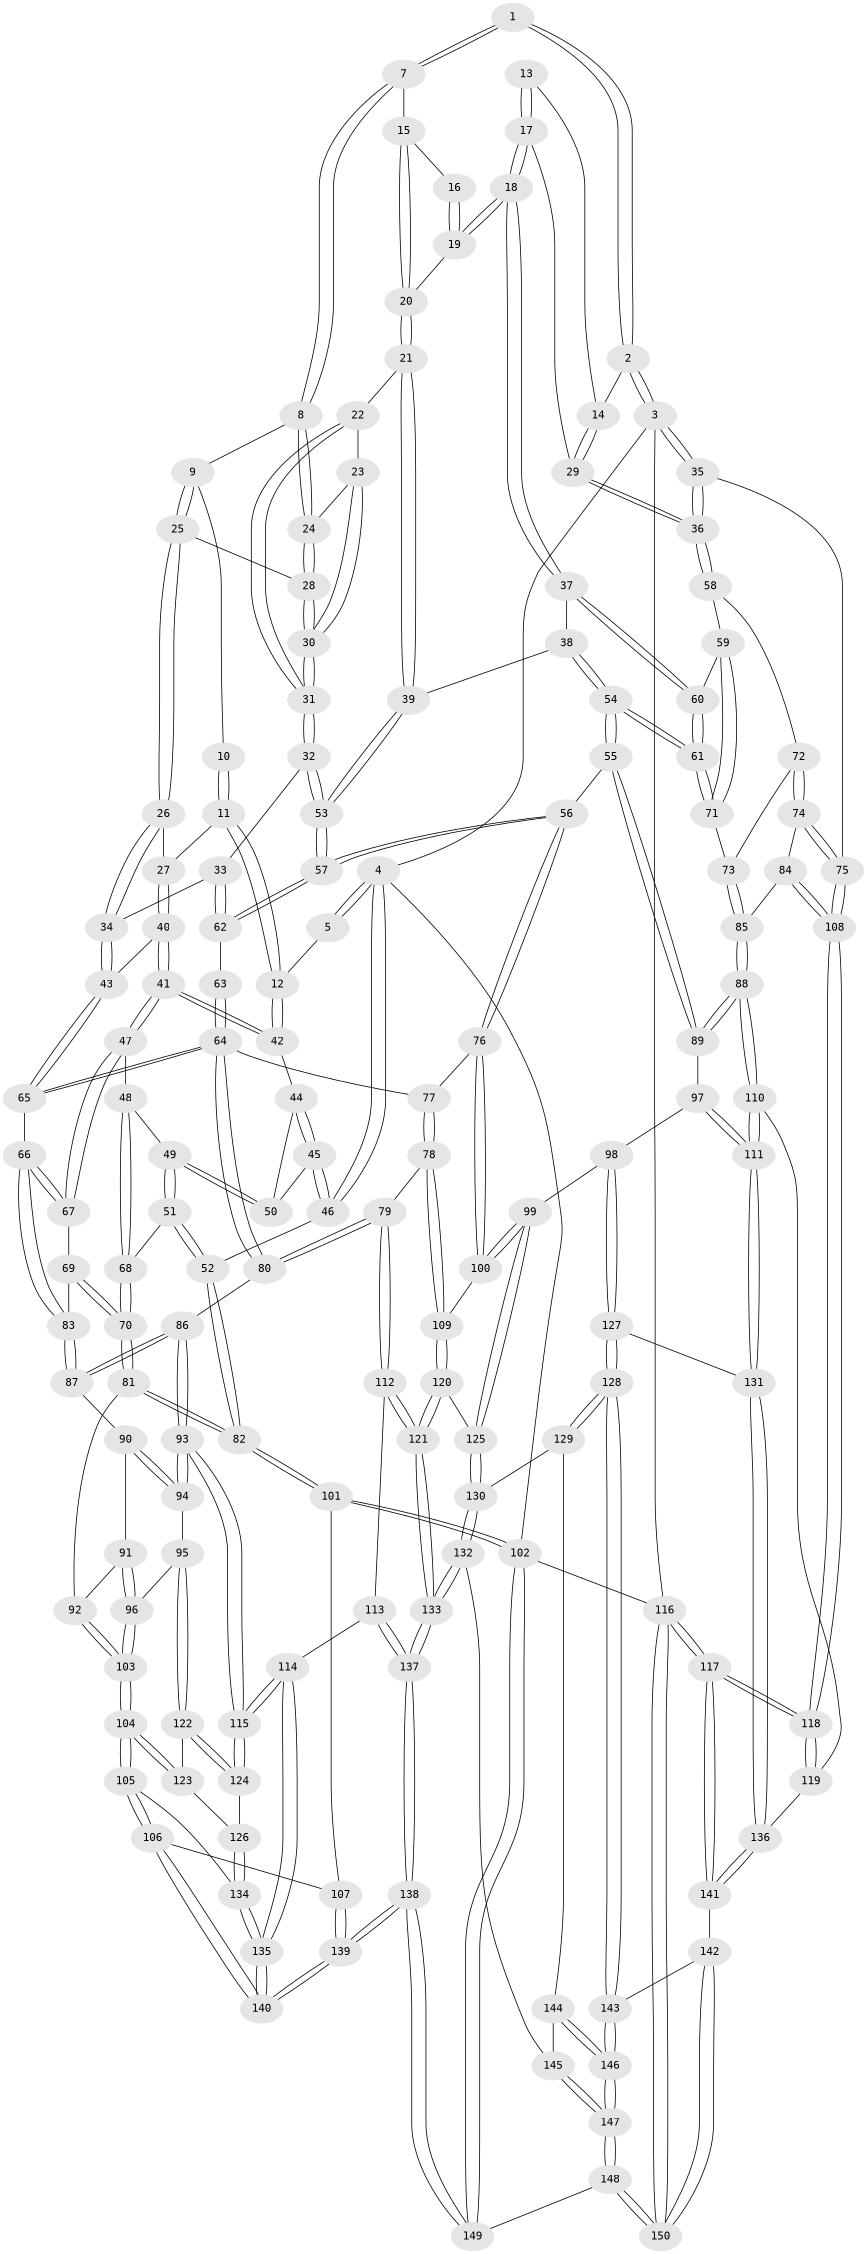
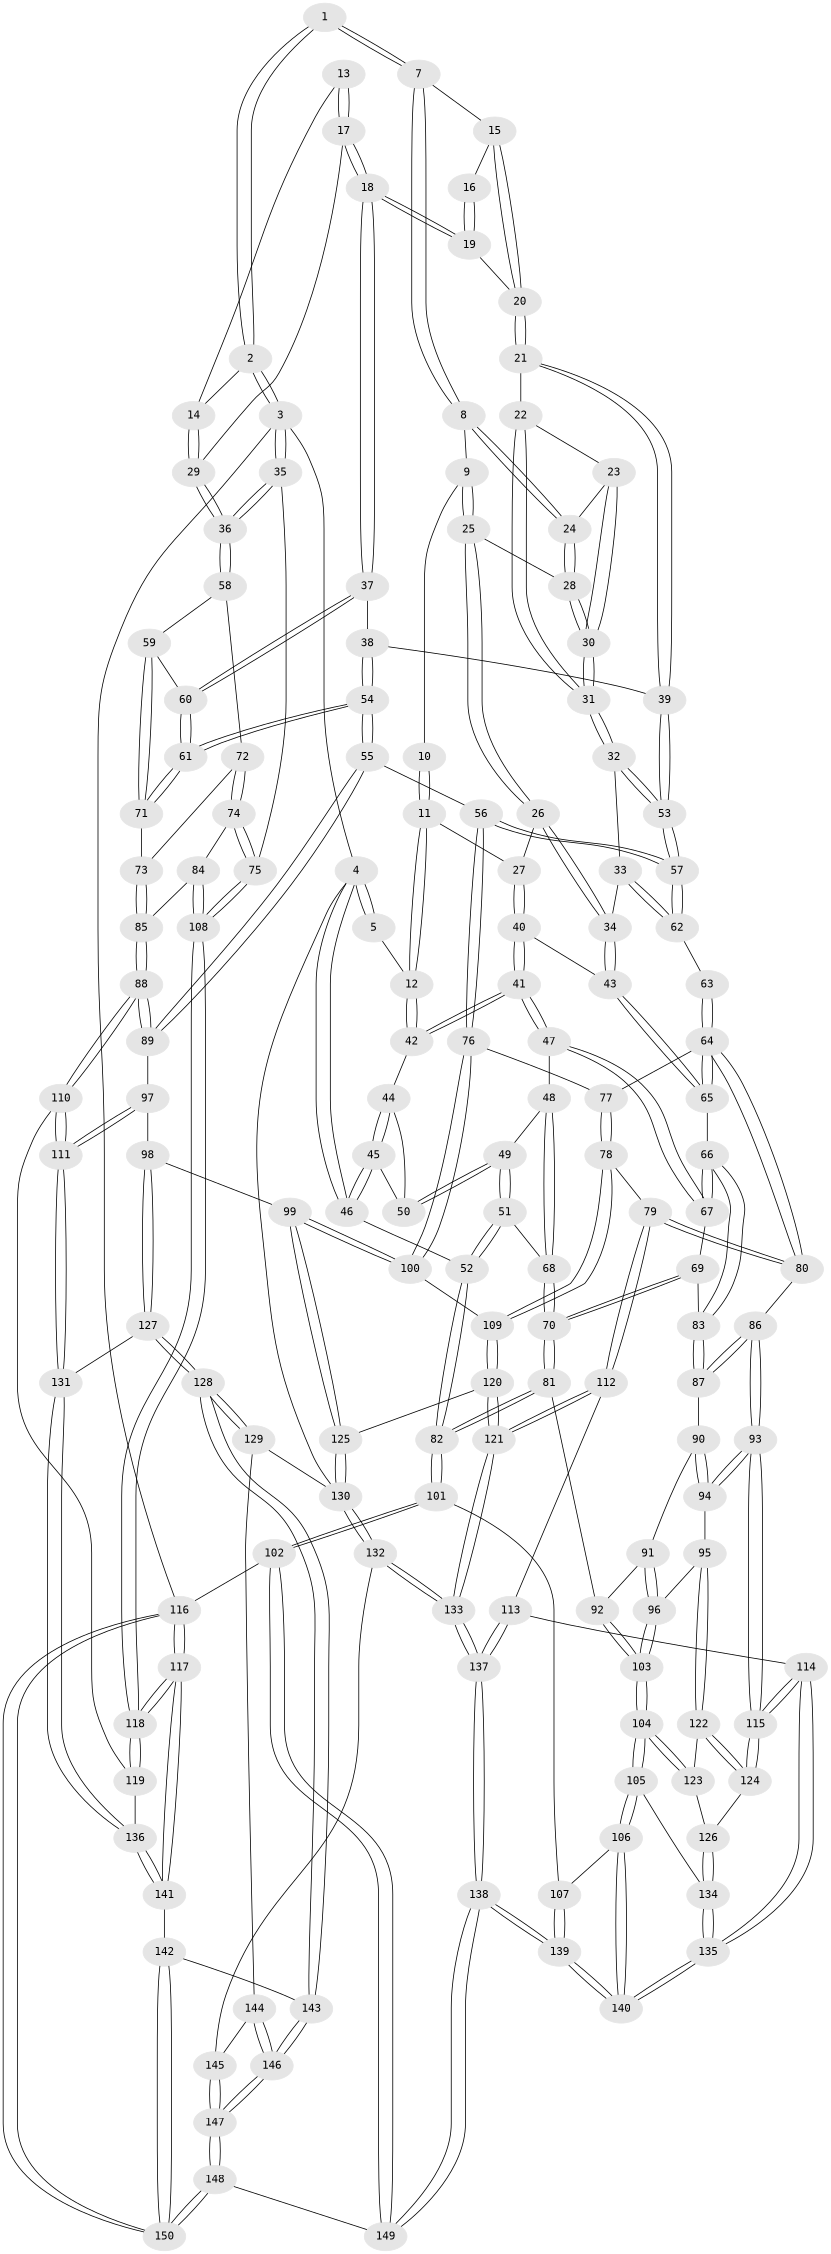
(557, 1187) -> (258, 1181)
